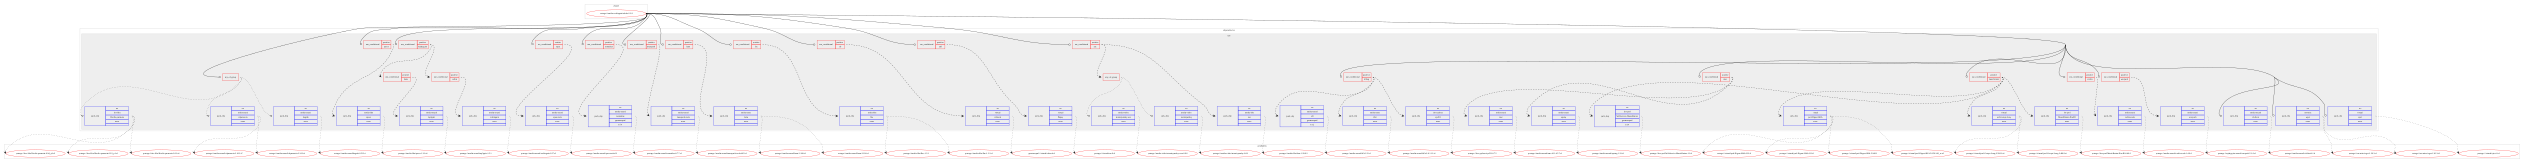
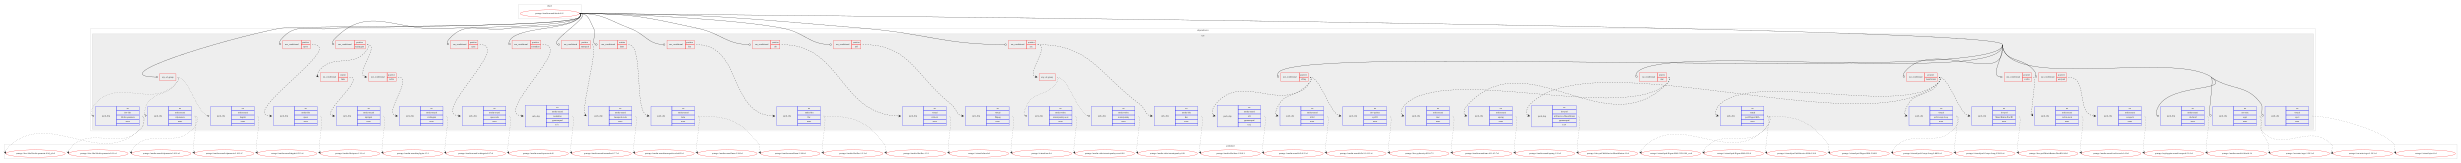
(616, 14) -> (550, 14)
(98, 154) -> none
(1042, 154) -> (979, 154)
(1797, 154) -> (1797, 154)
